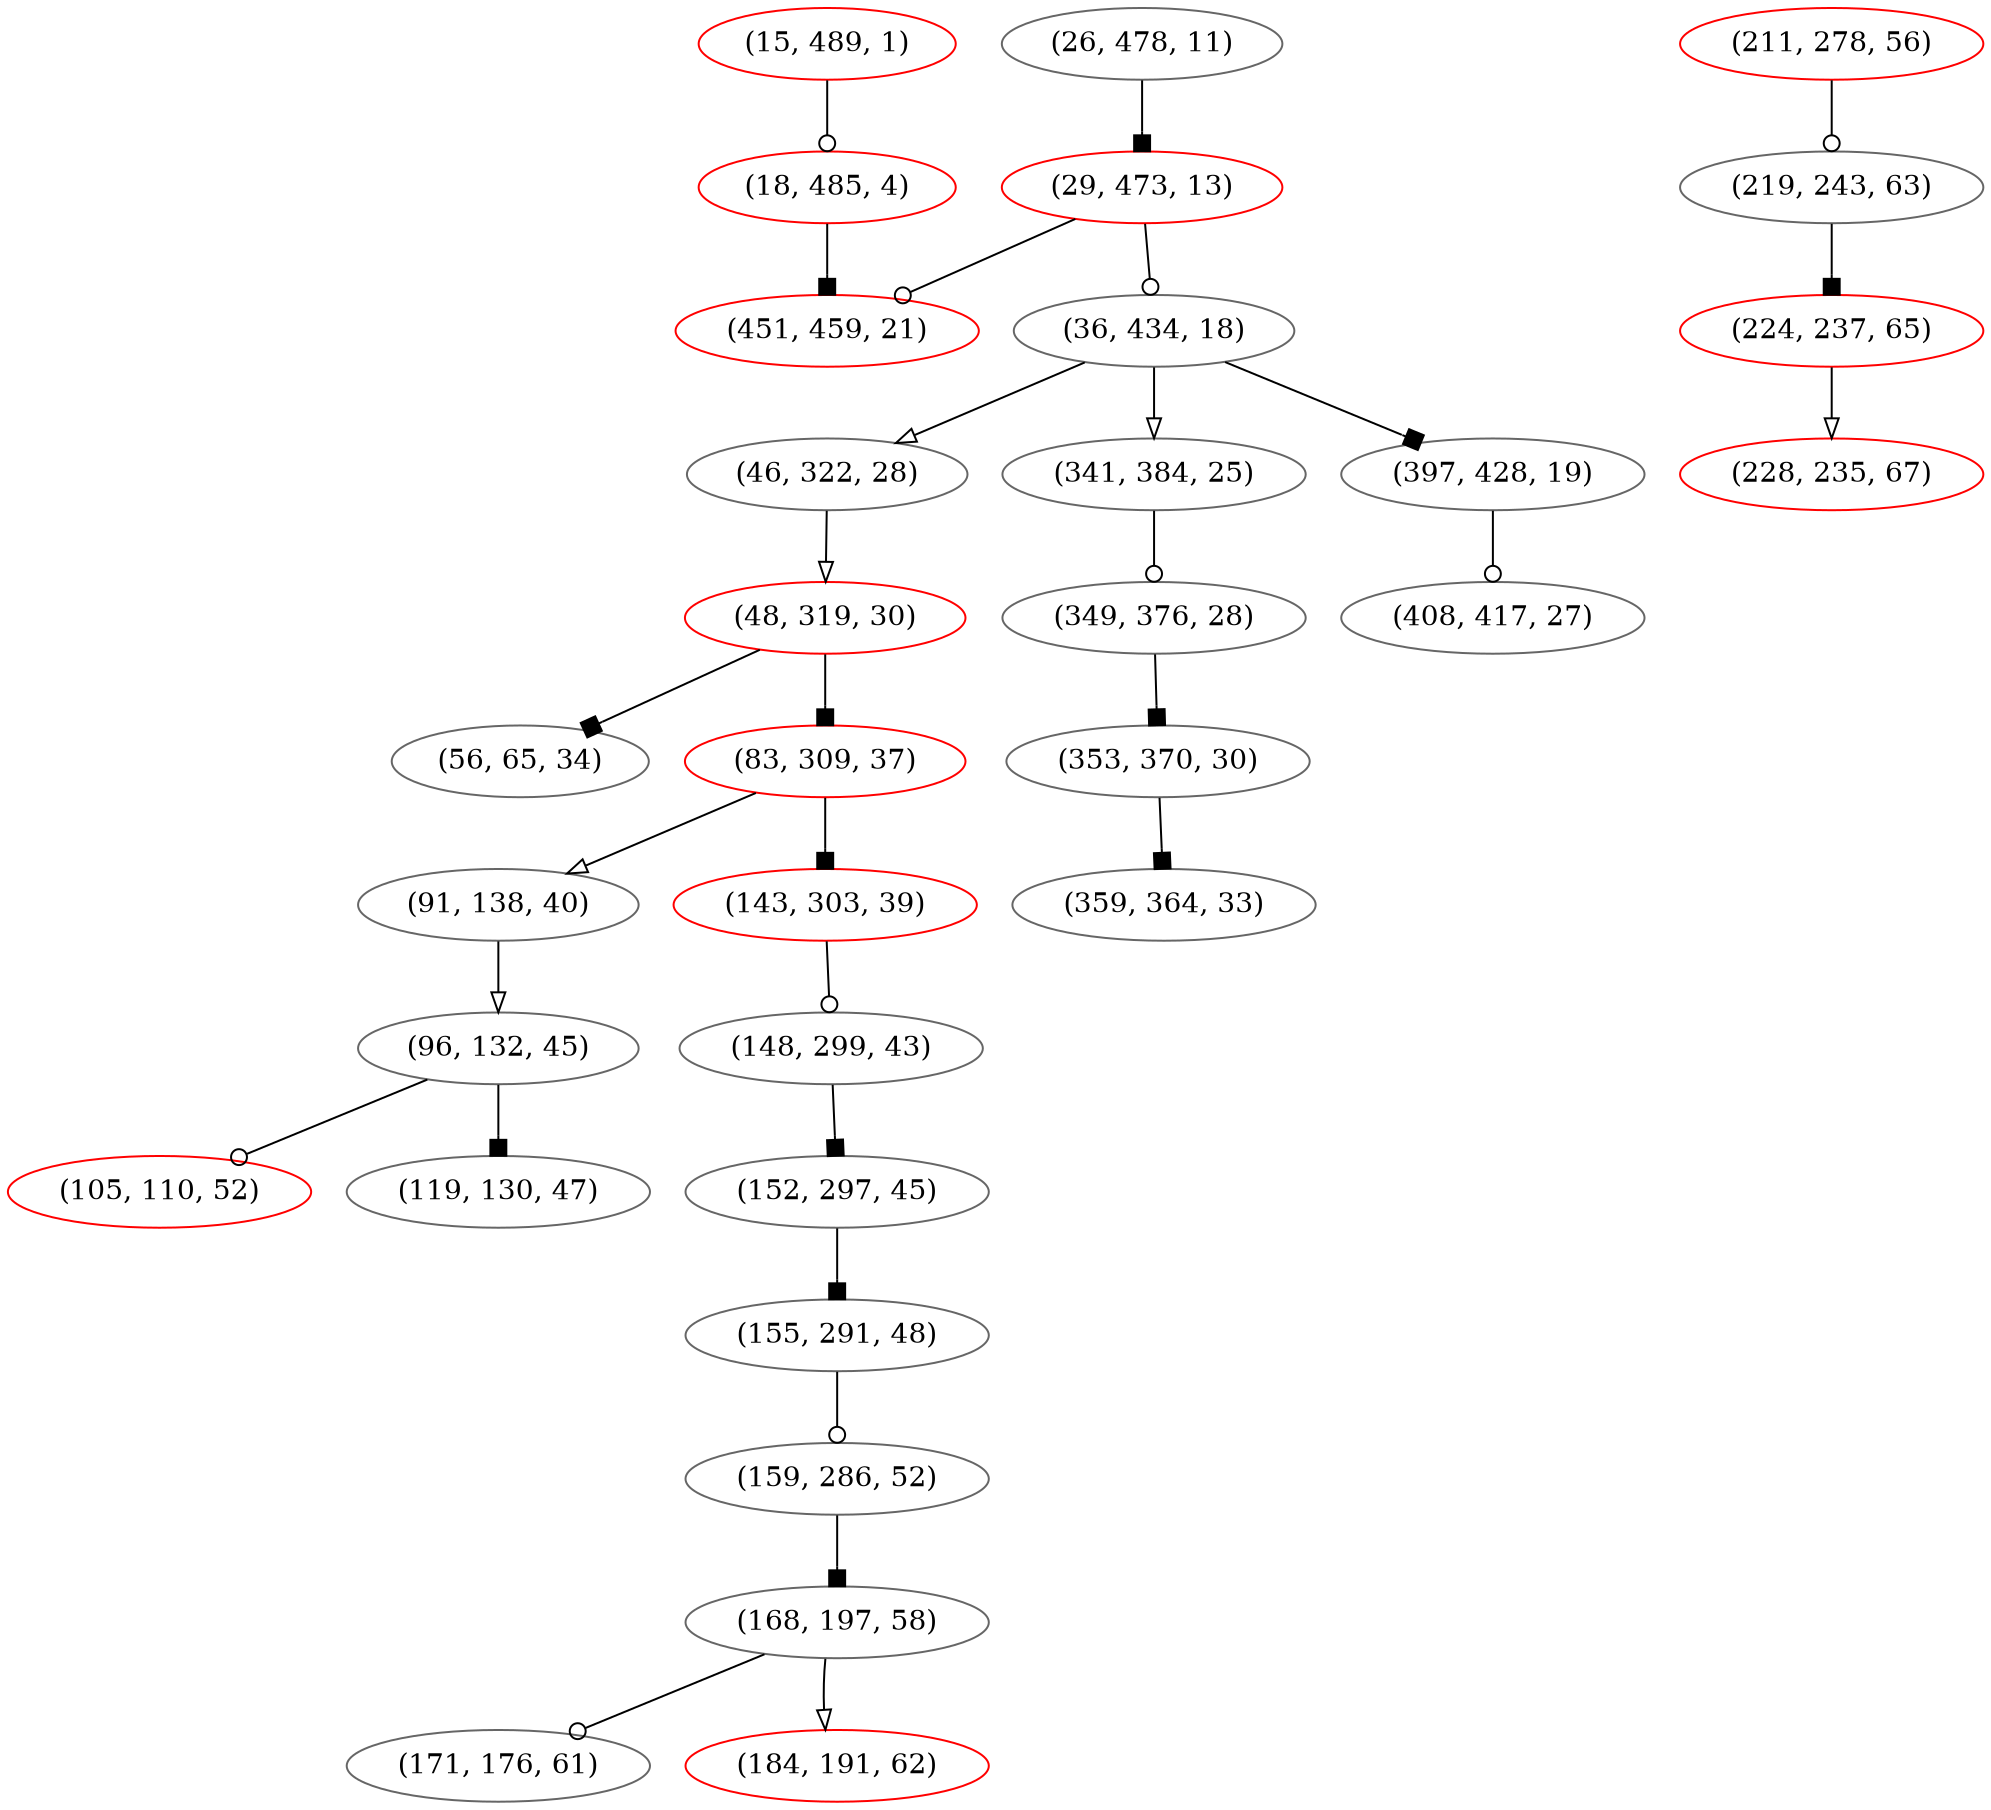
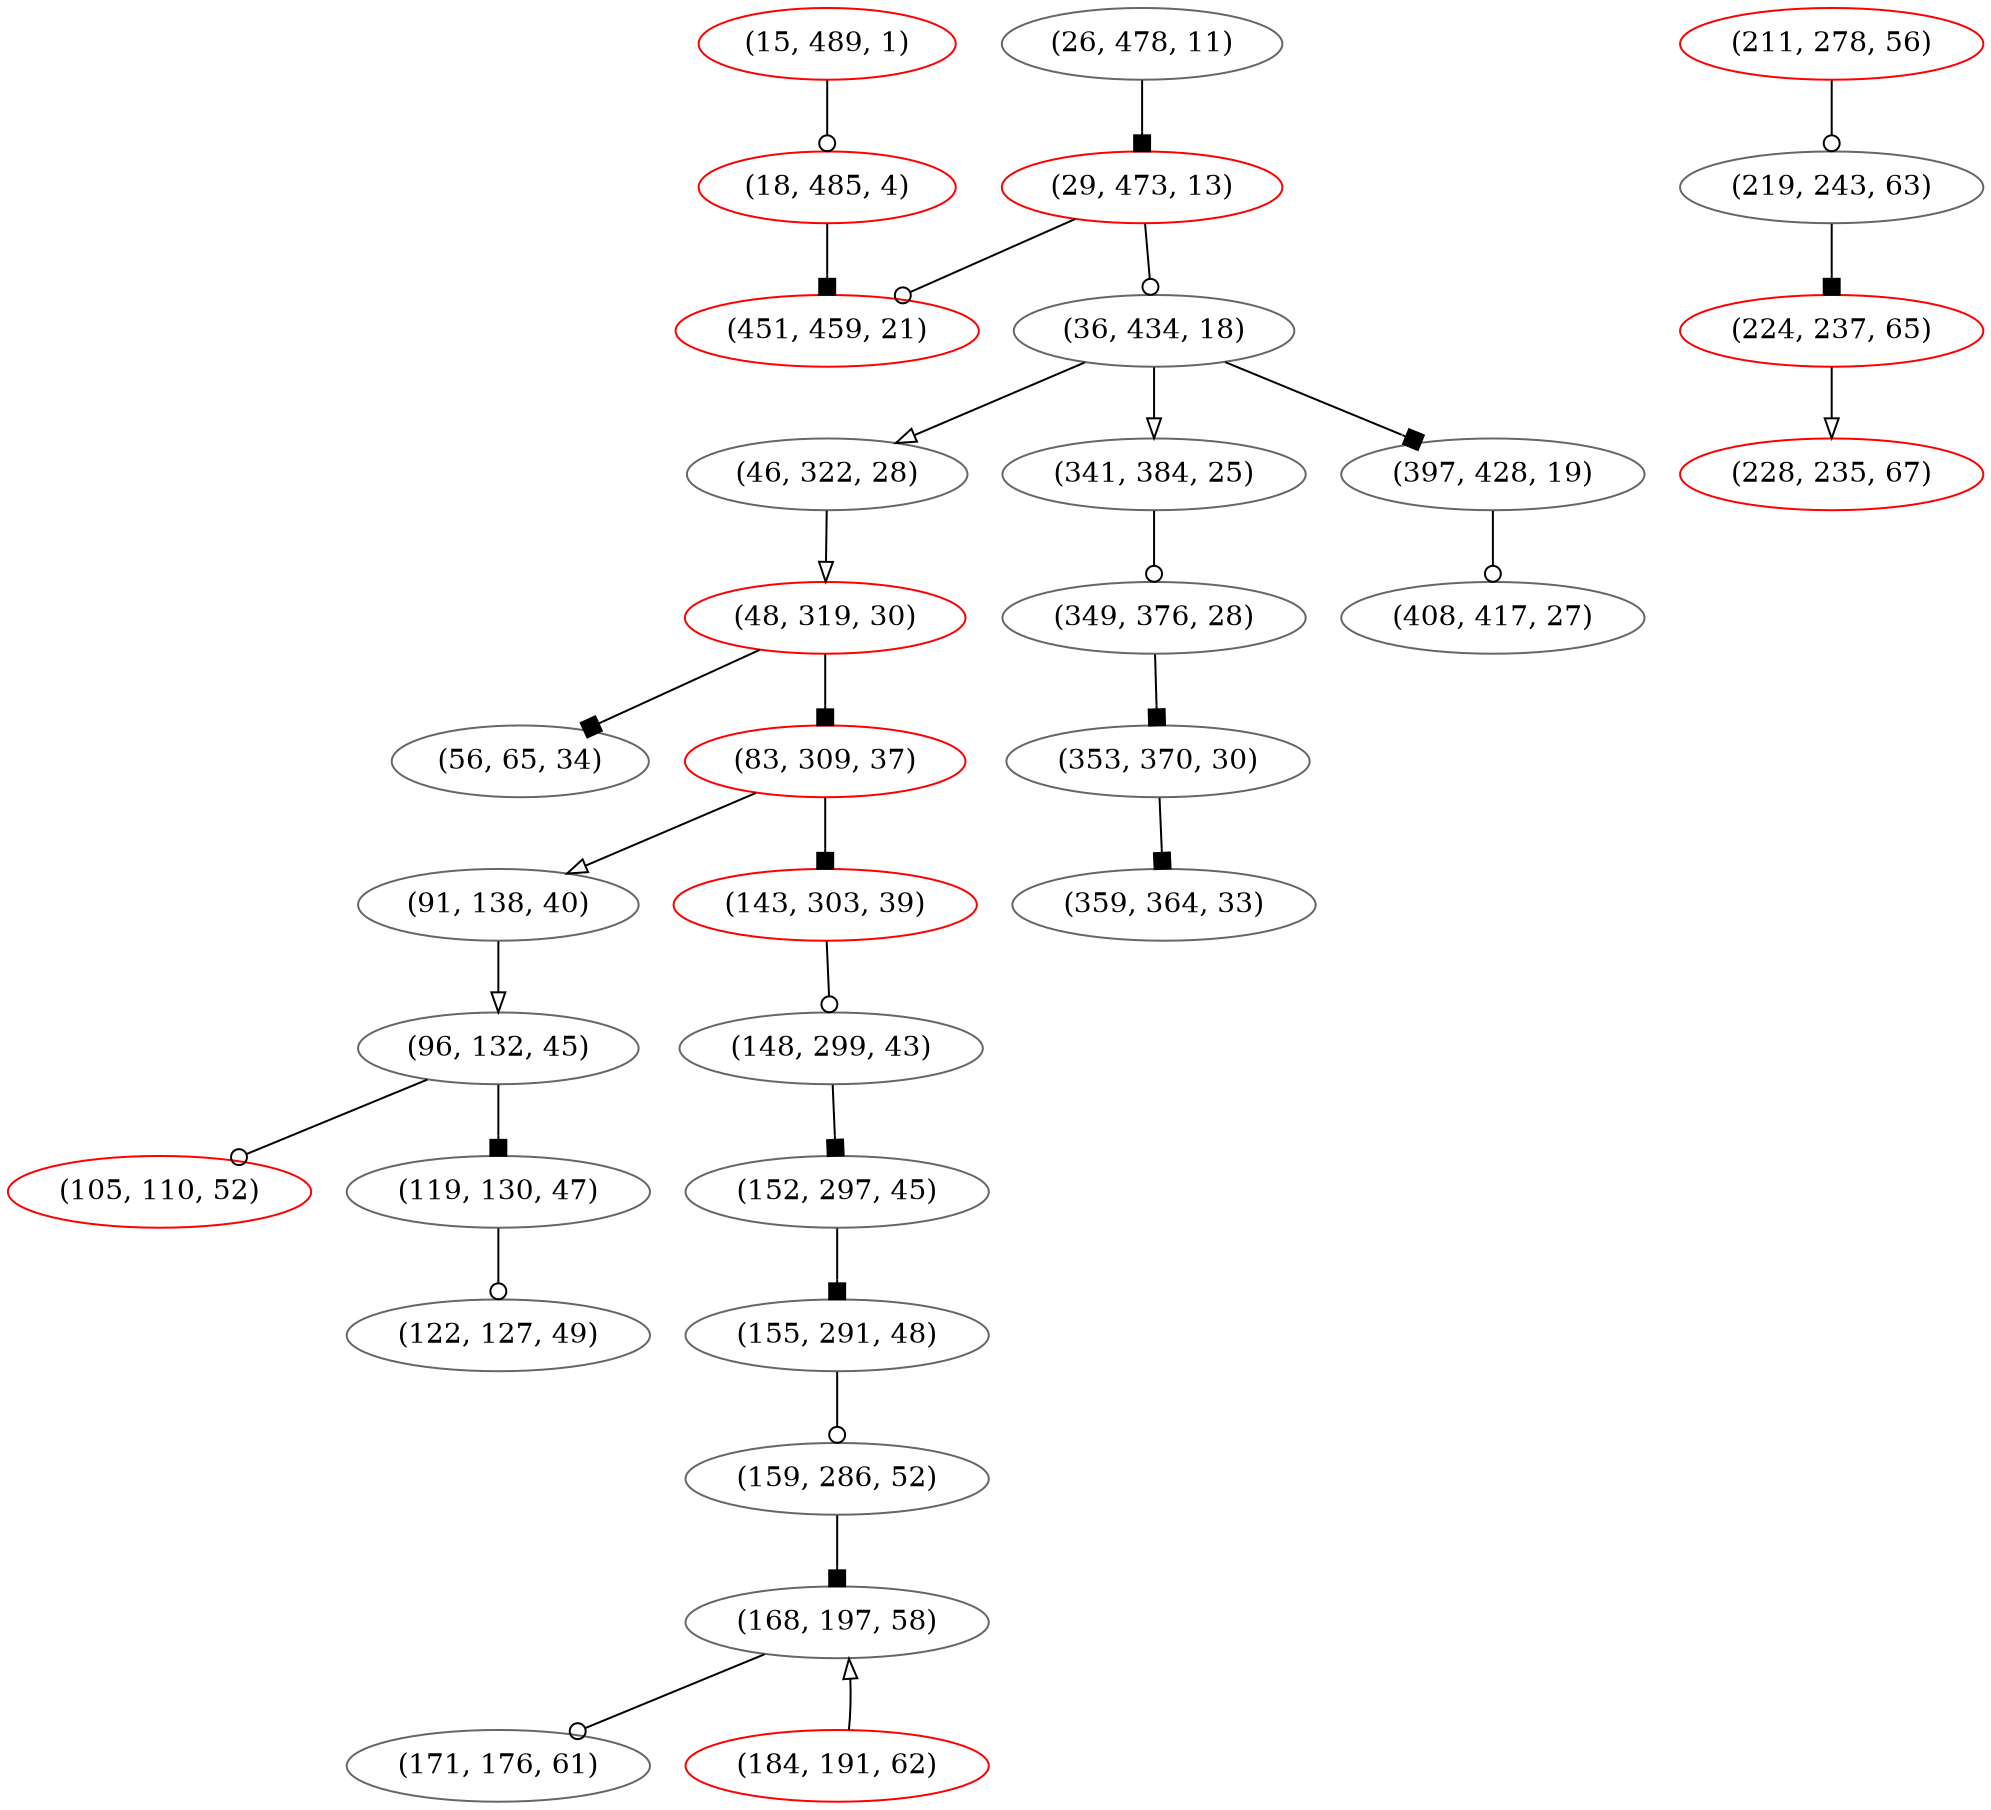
none -> (498, 1335)
(824, 1684) -> (850, 1704)
